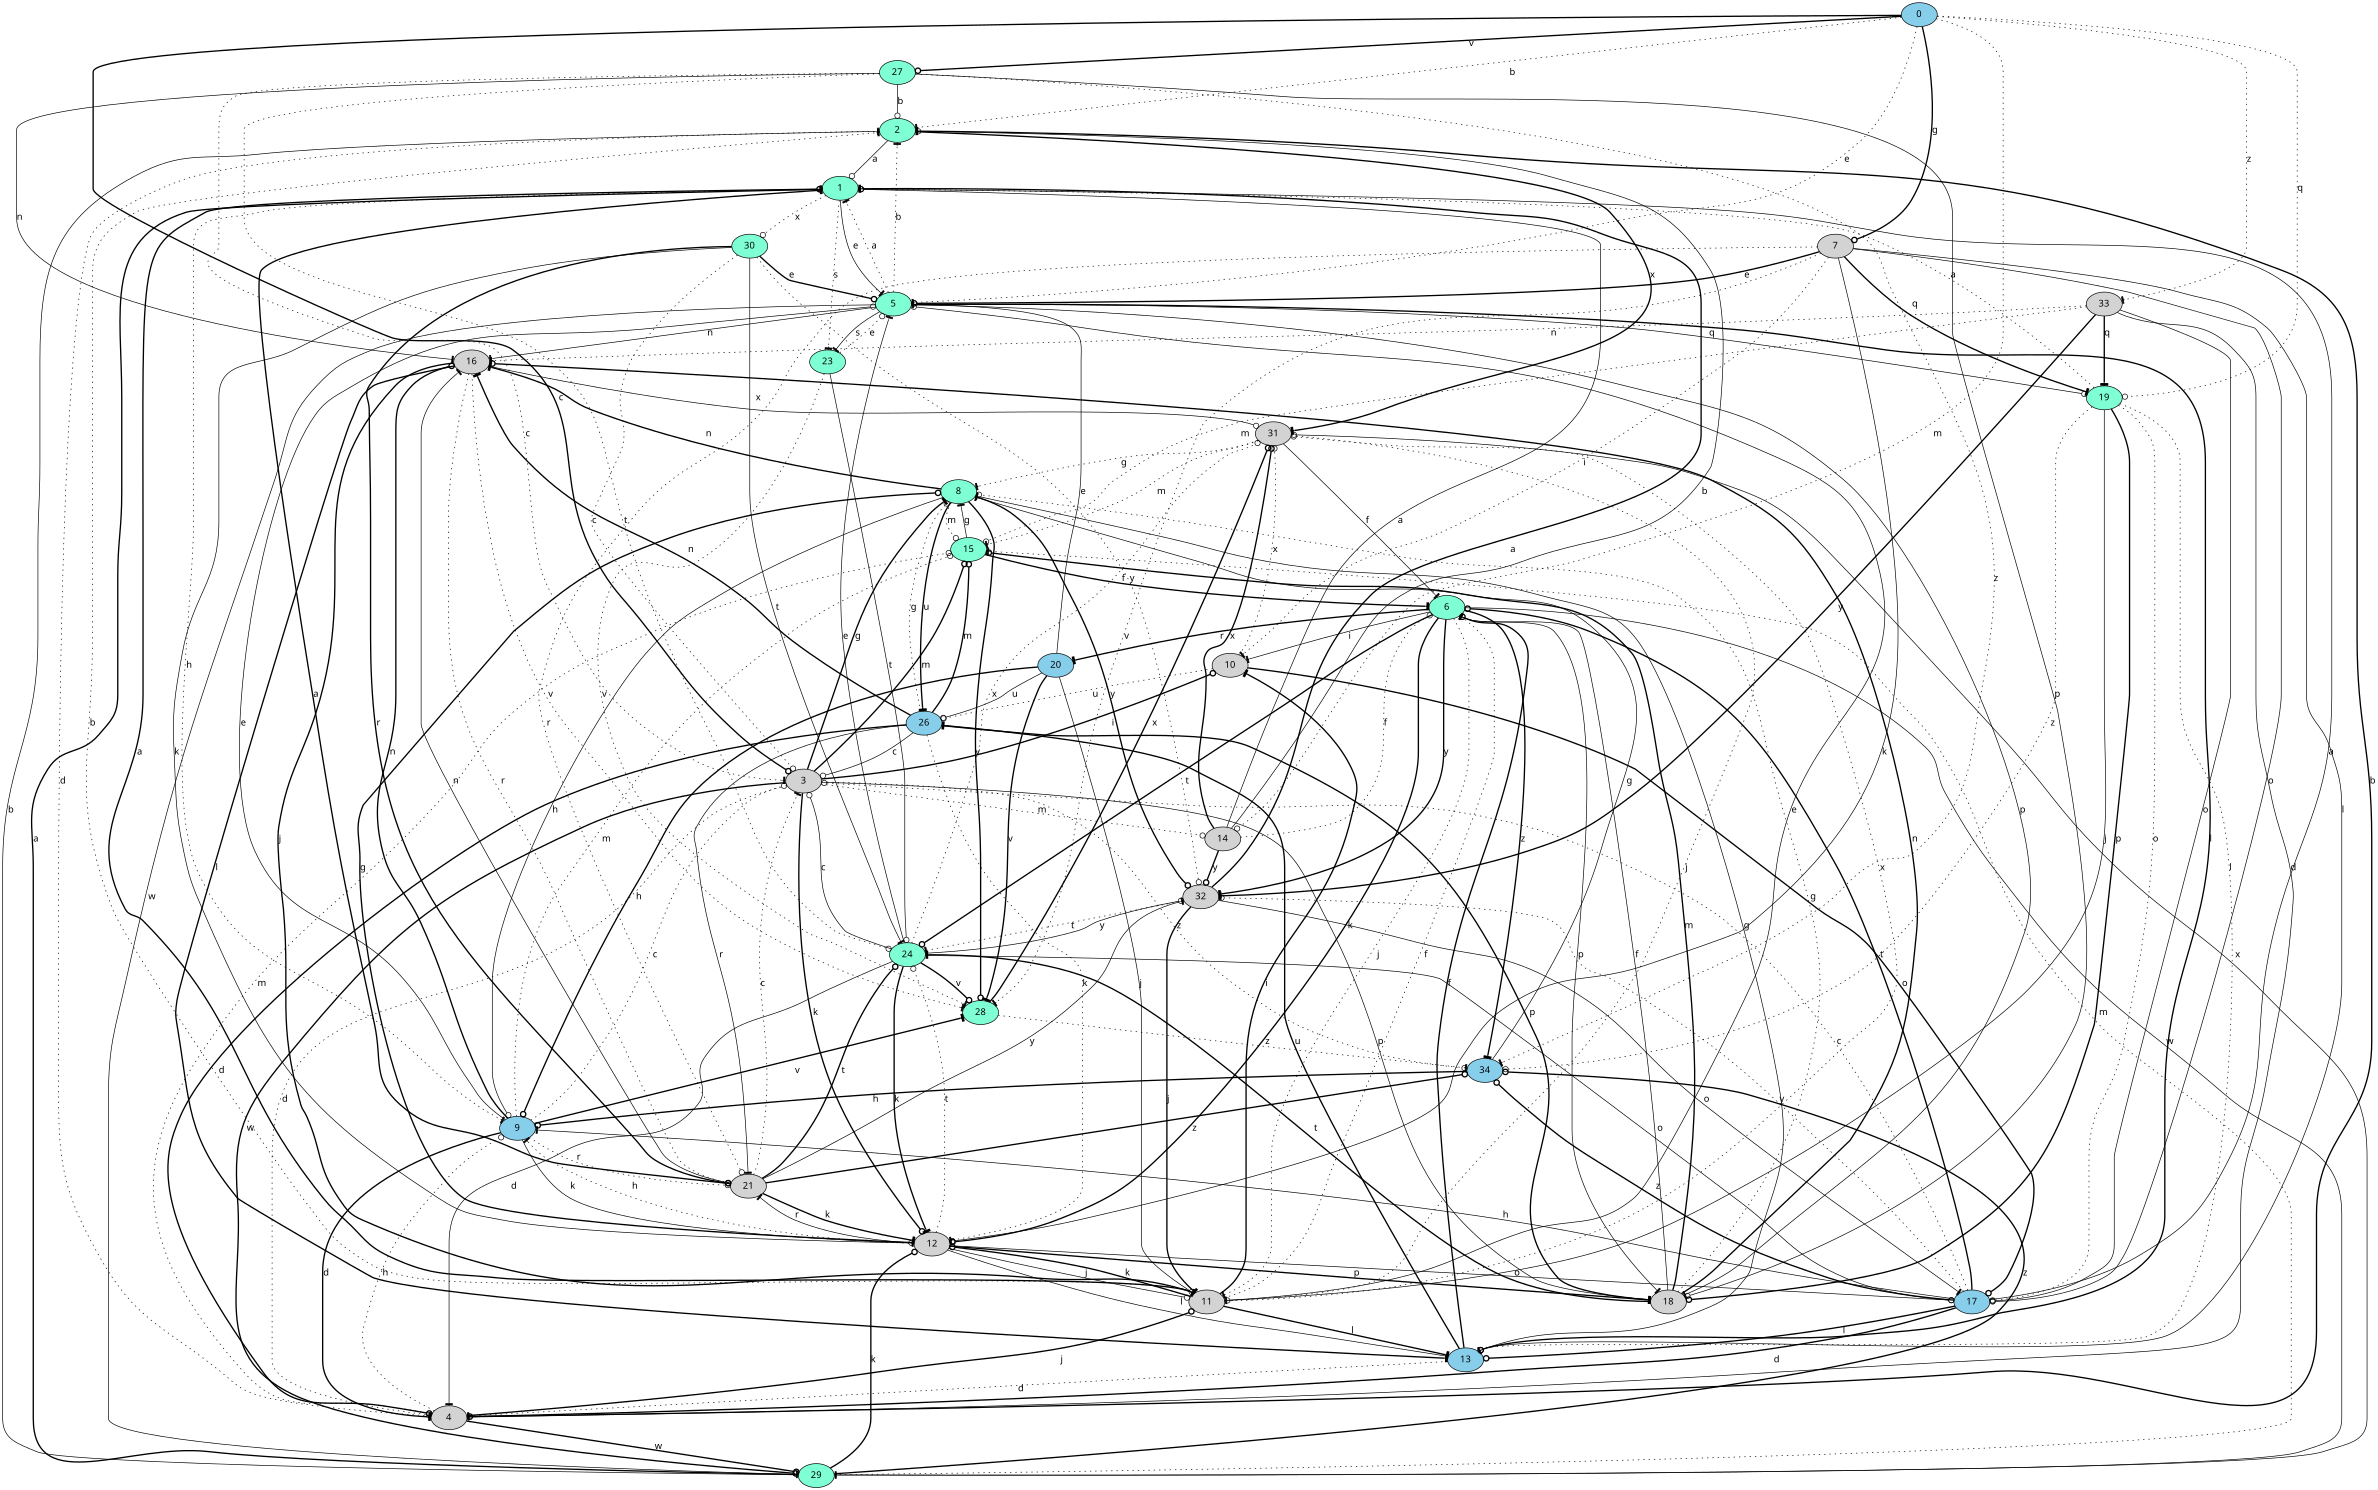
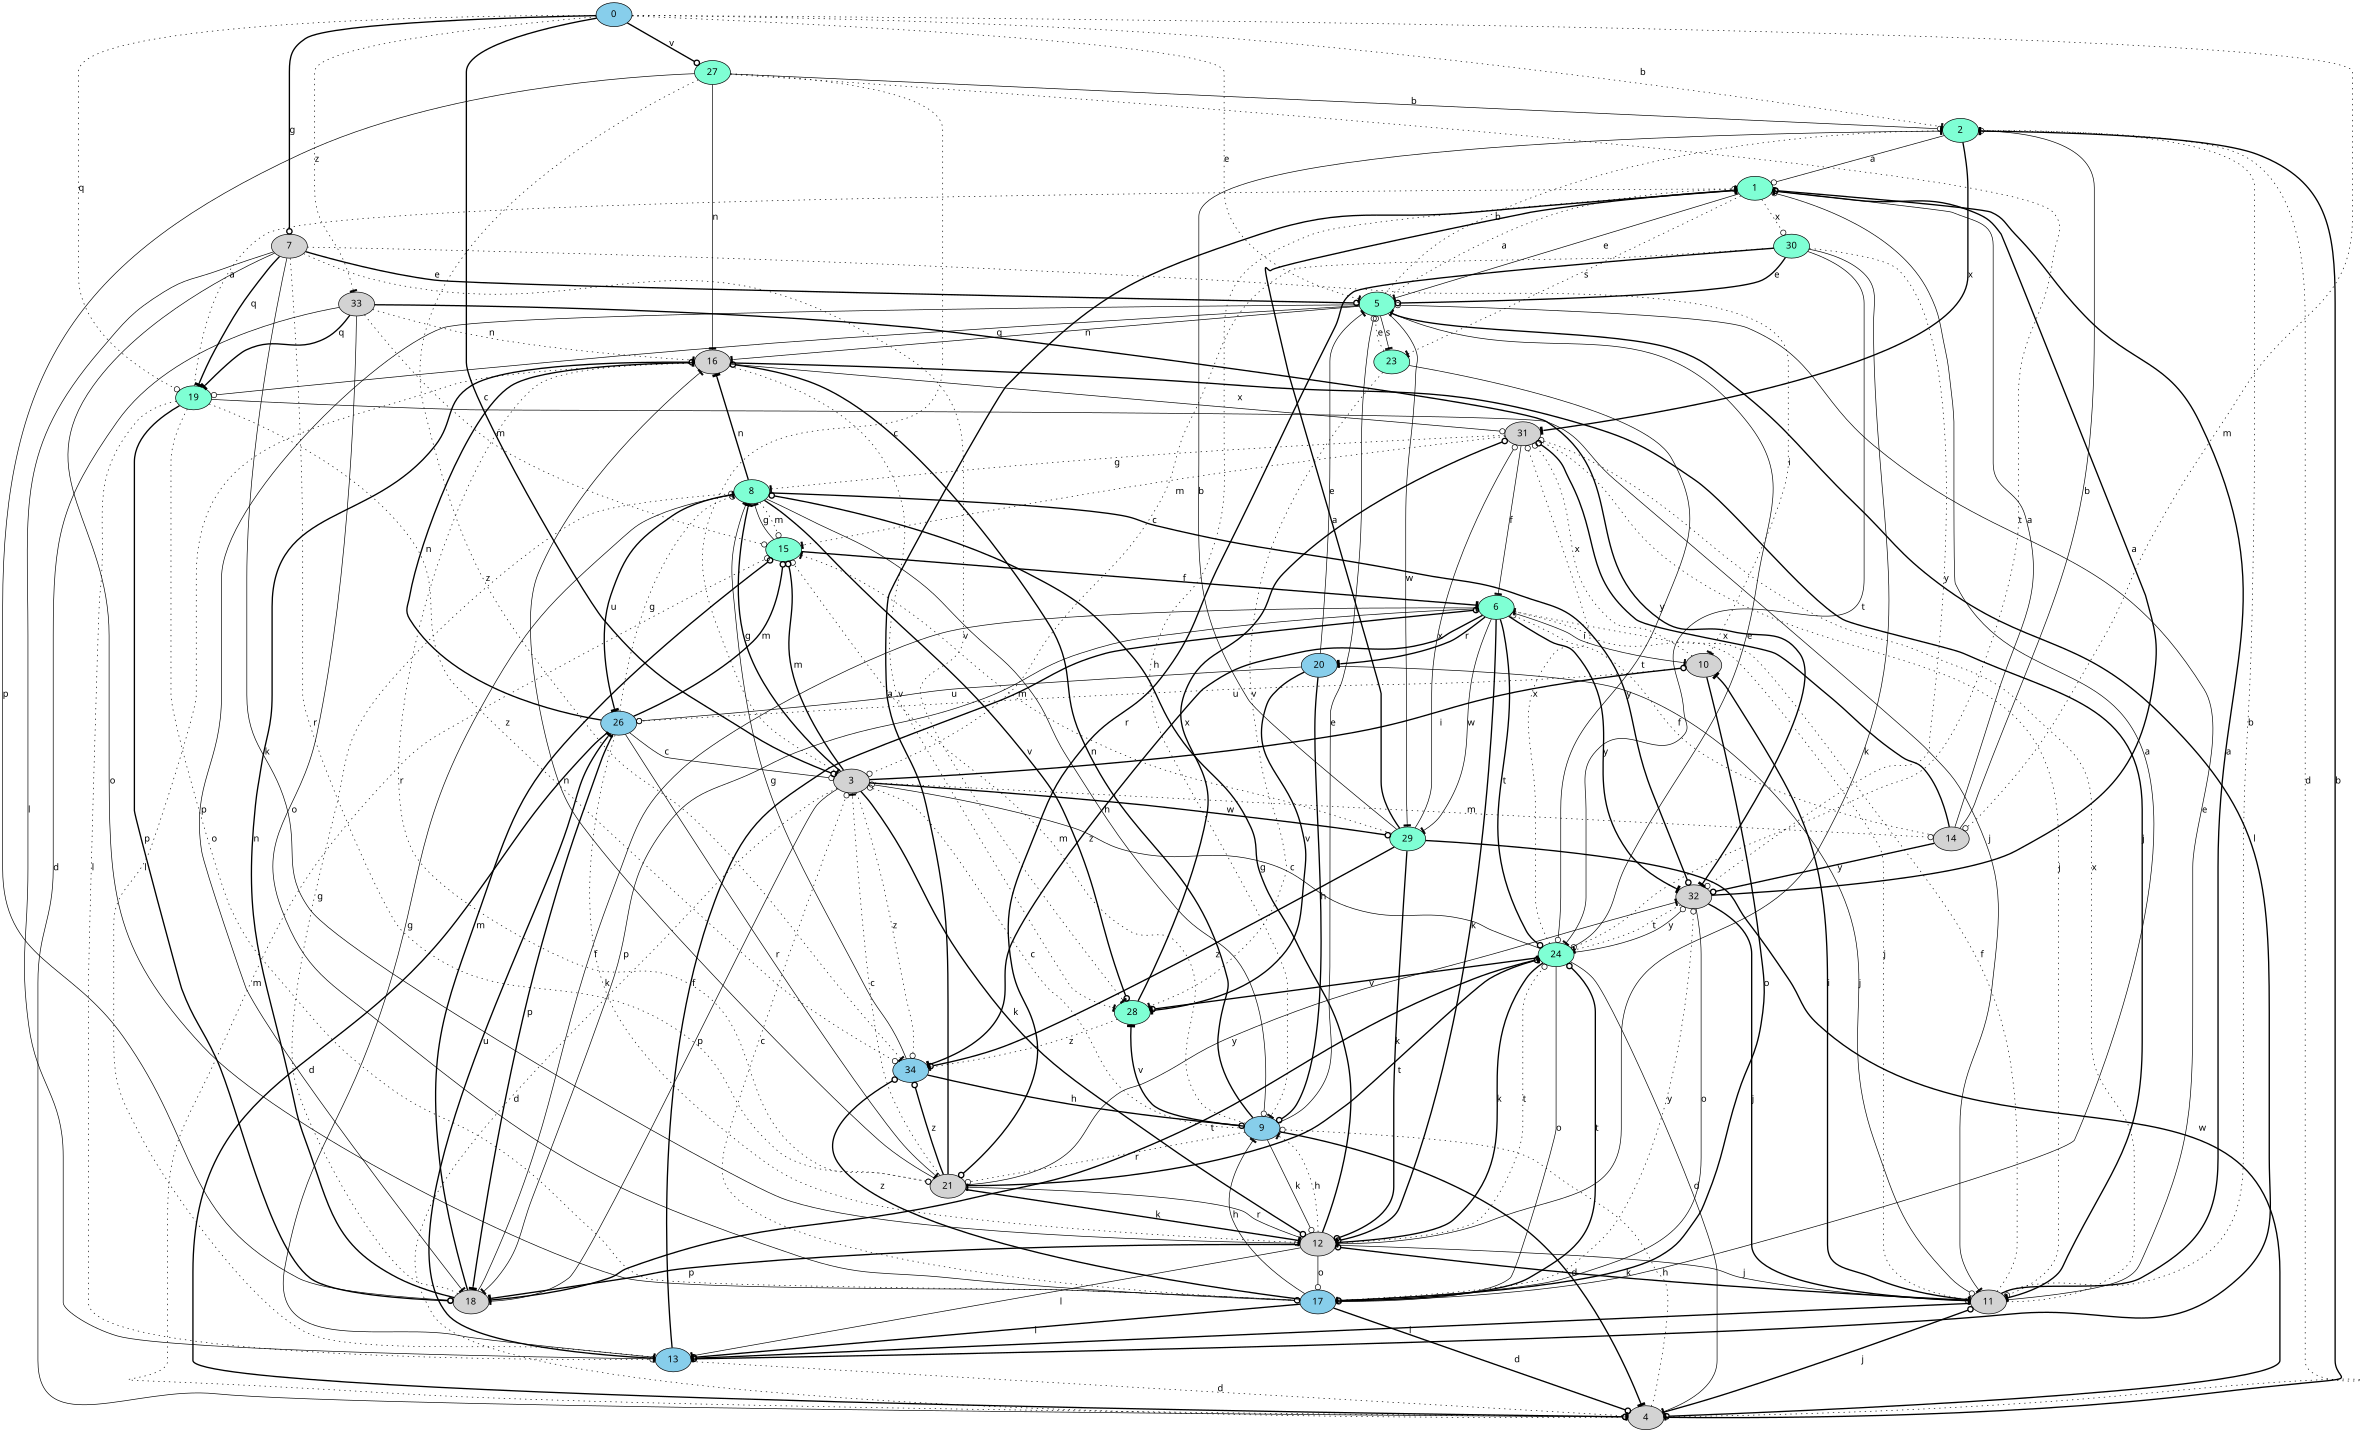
(1830, 855) -> (1586, 1230)
(362, 1272) -> (142, 865)
(630, 1446) -> (2196, 1141)
